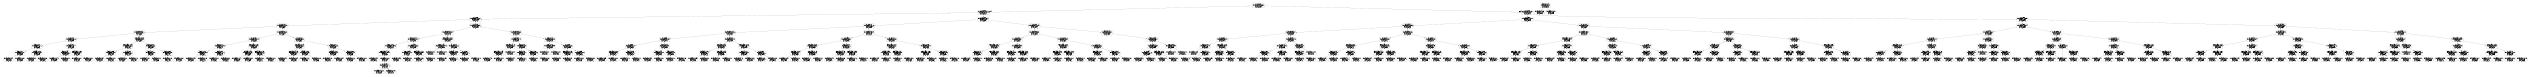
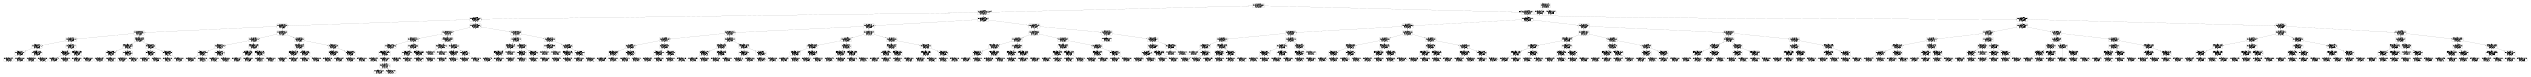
none -> (1107, 40)
